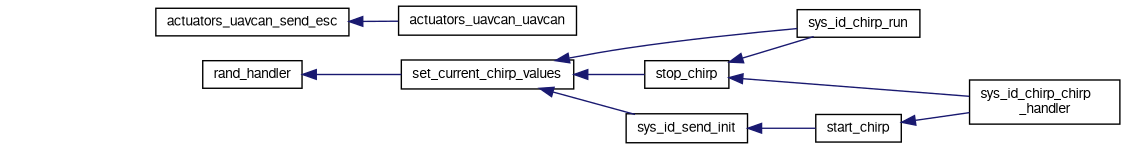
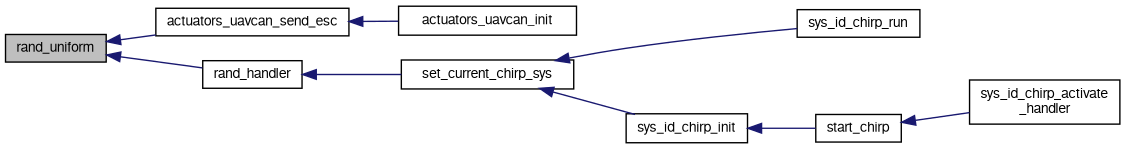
(488, 21) -> (488, 21)
none -> (56, 48)
(488, 74) -> (488, 74)
(687, 74) -> none
(1045, 102) -> (1045, 102)
(687, 128) -> (687, 128)
